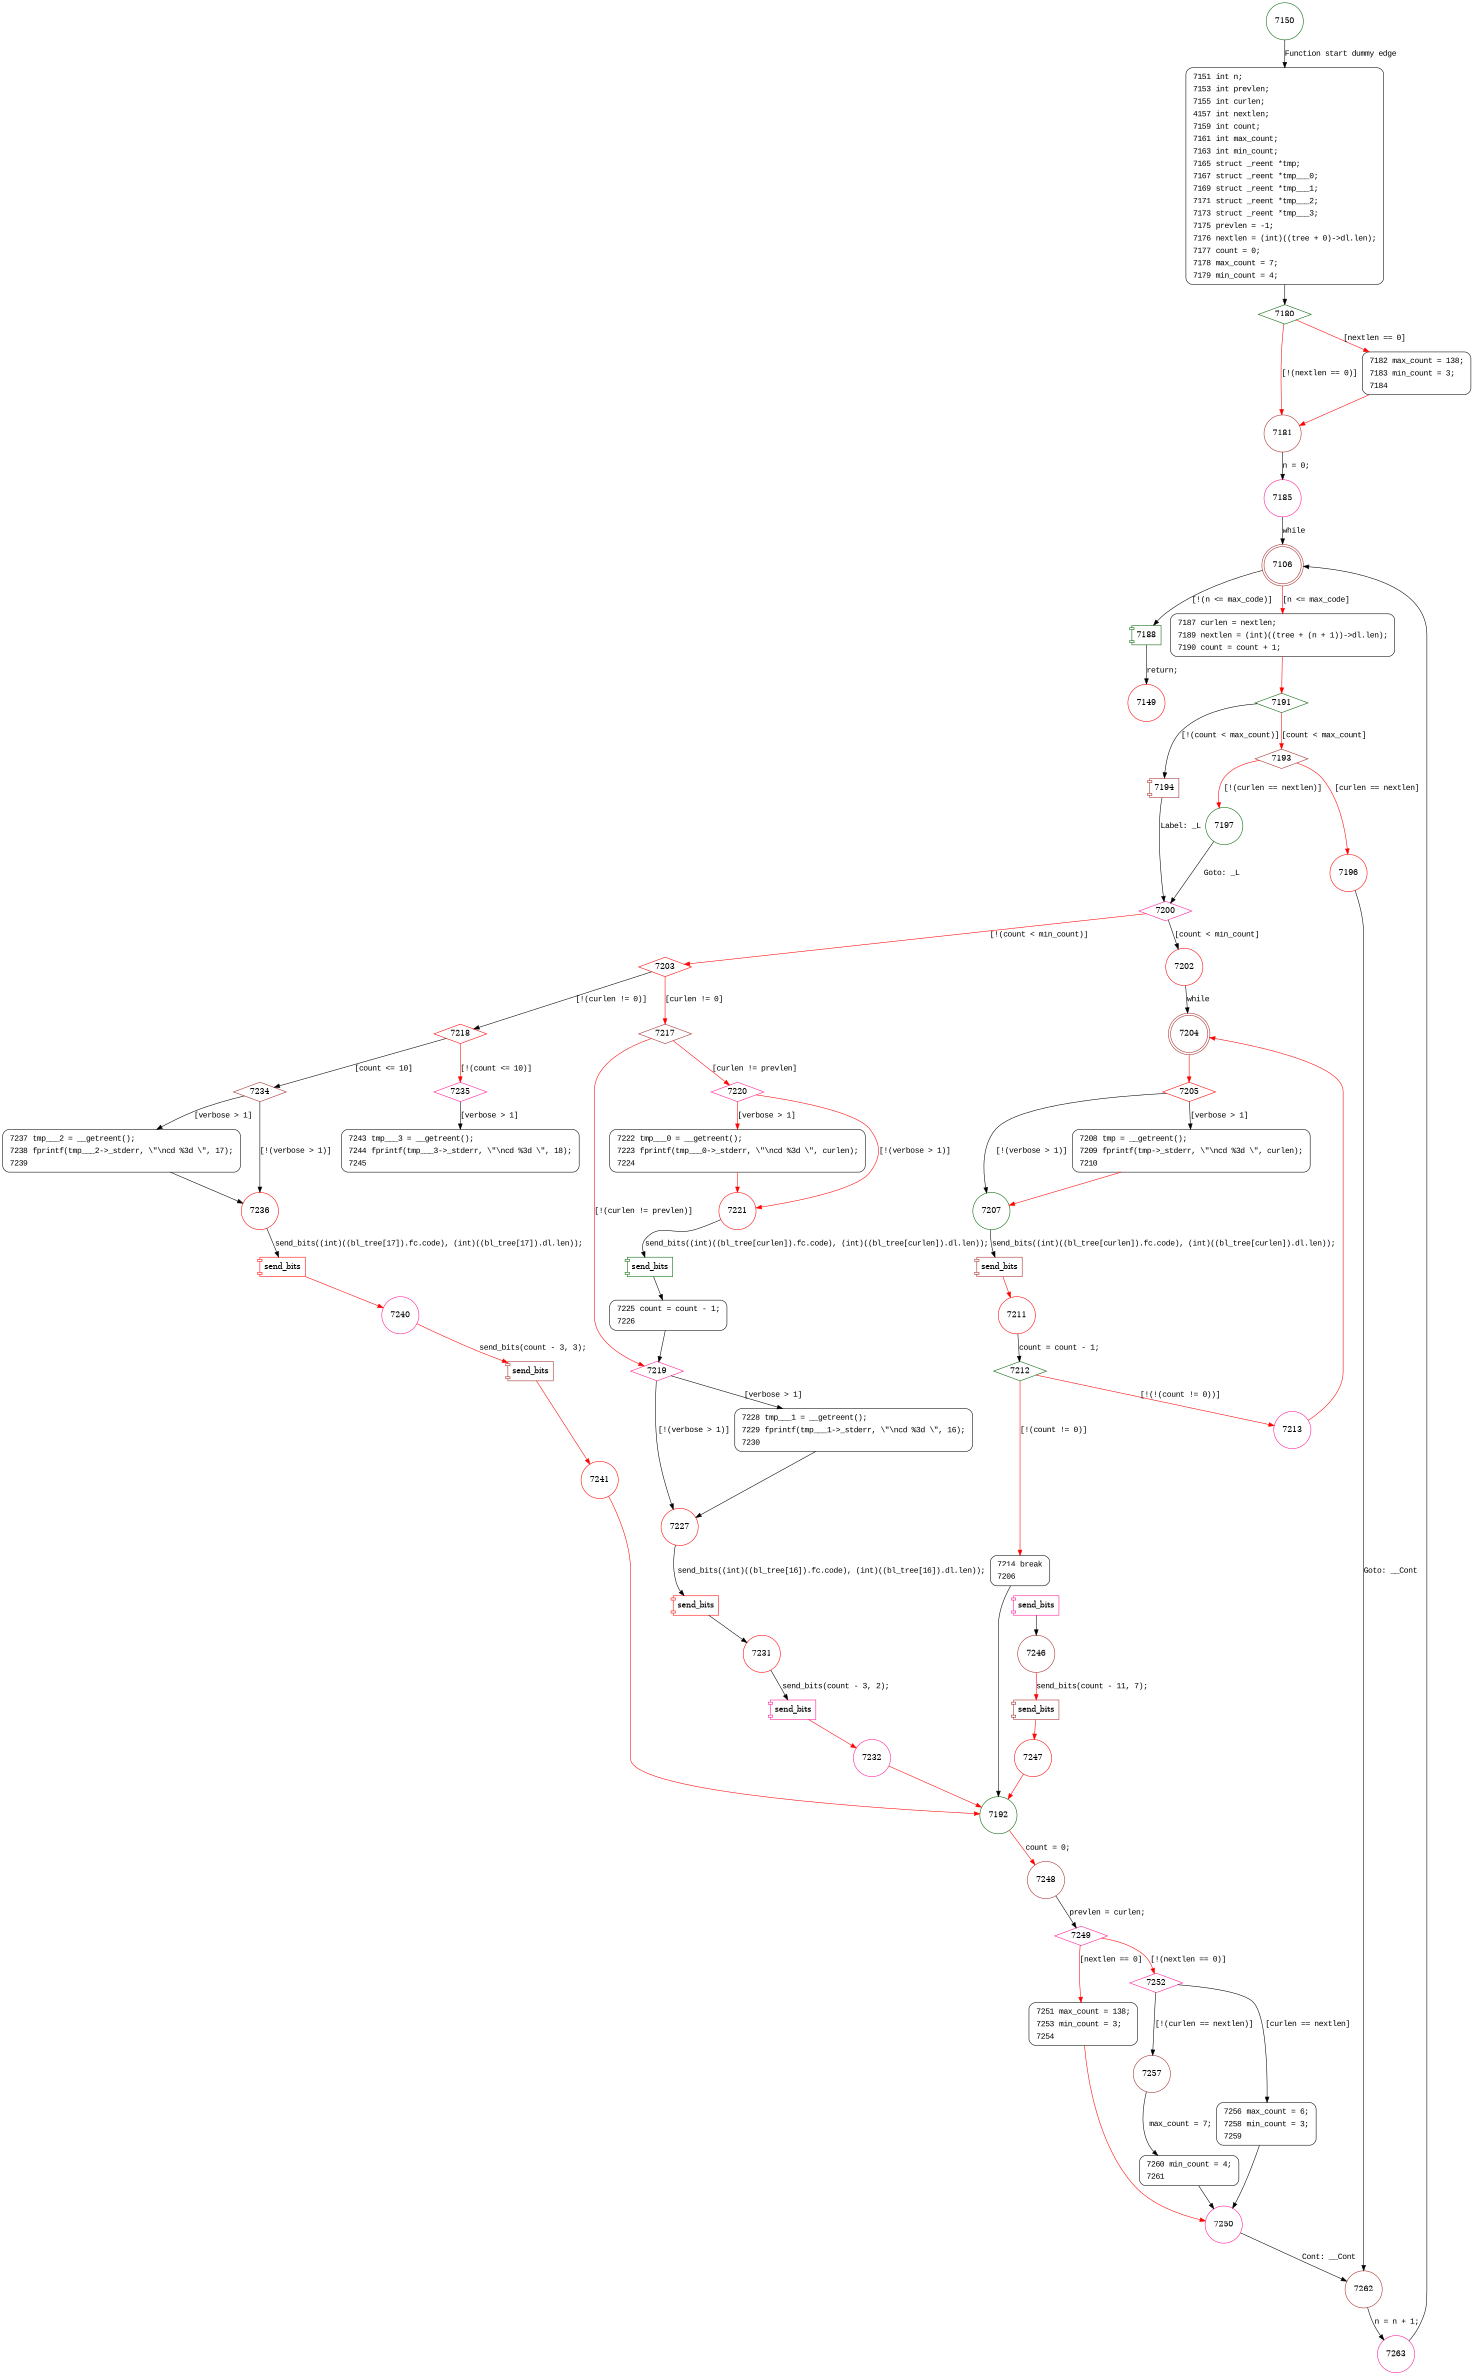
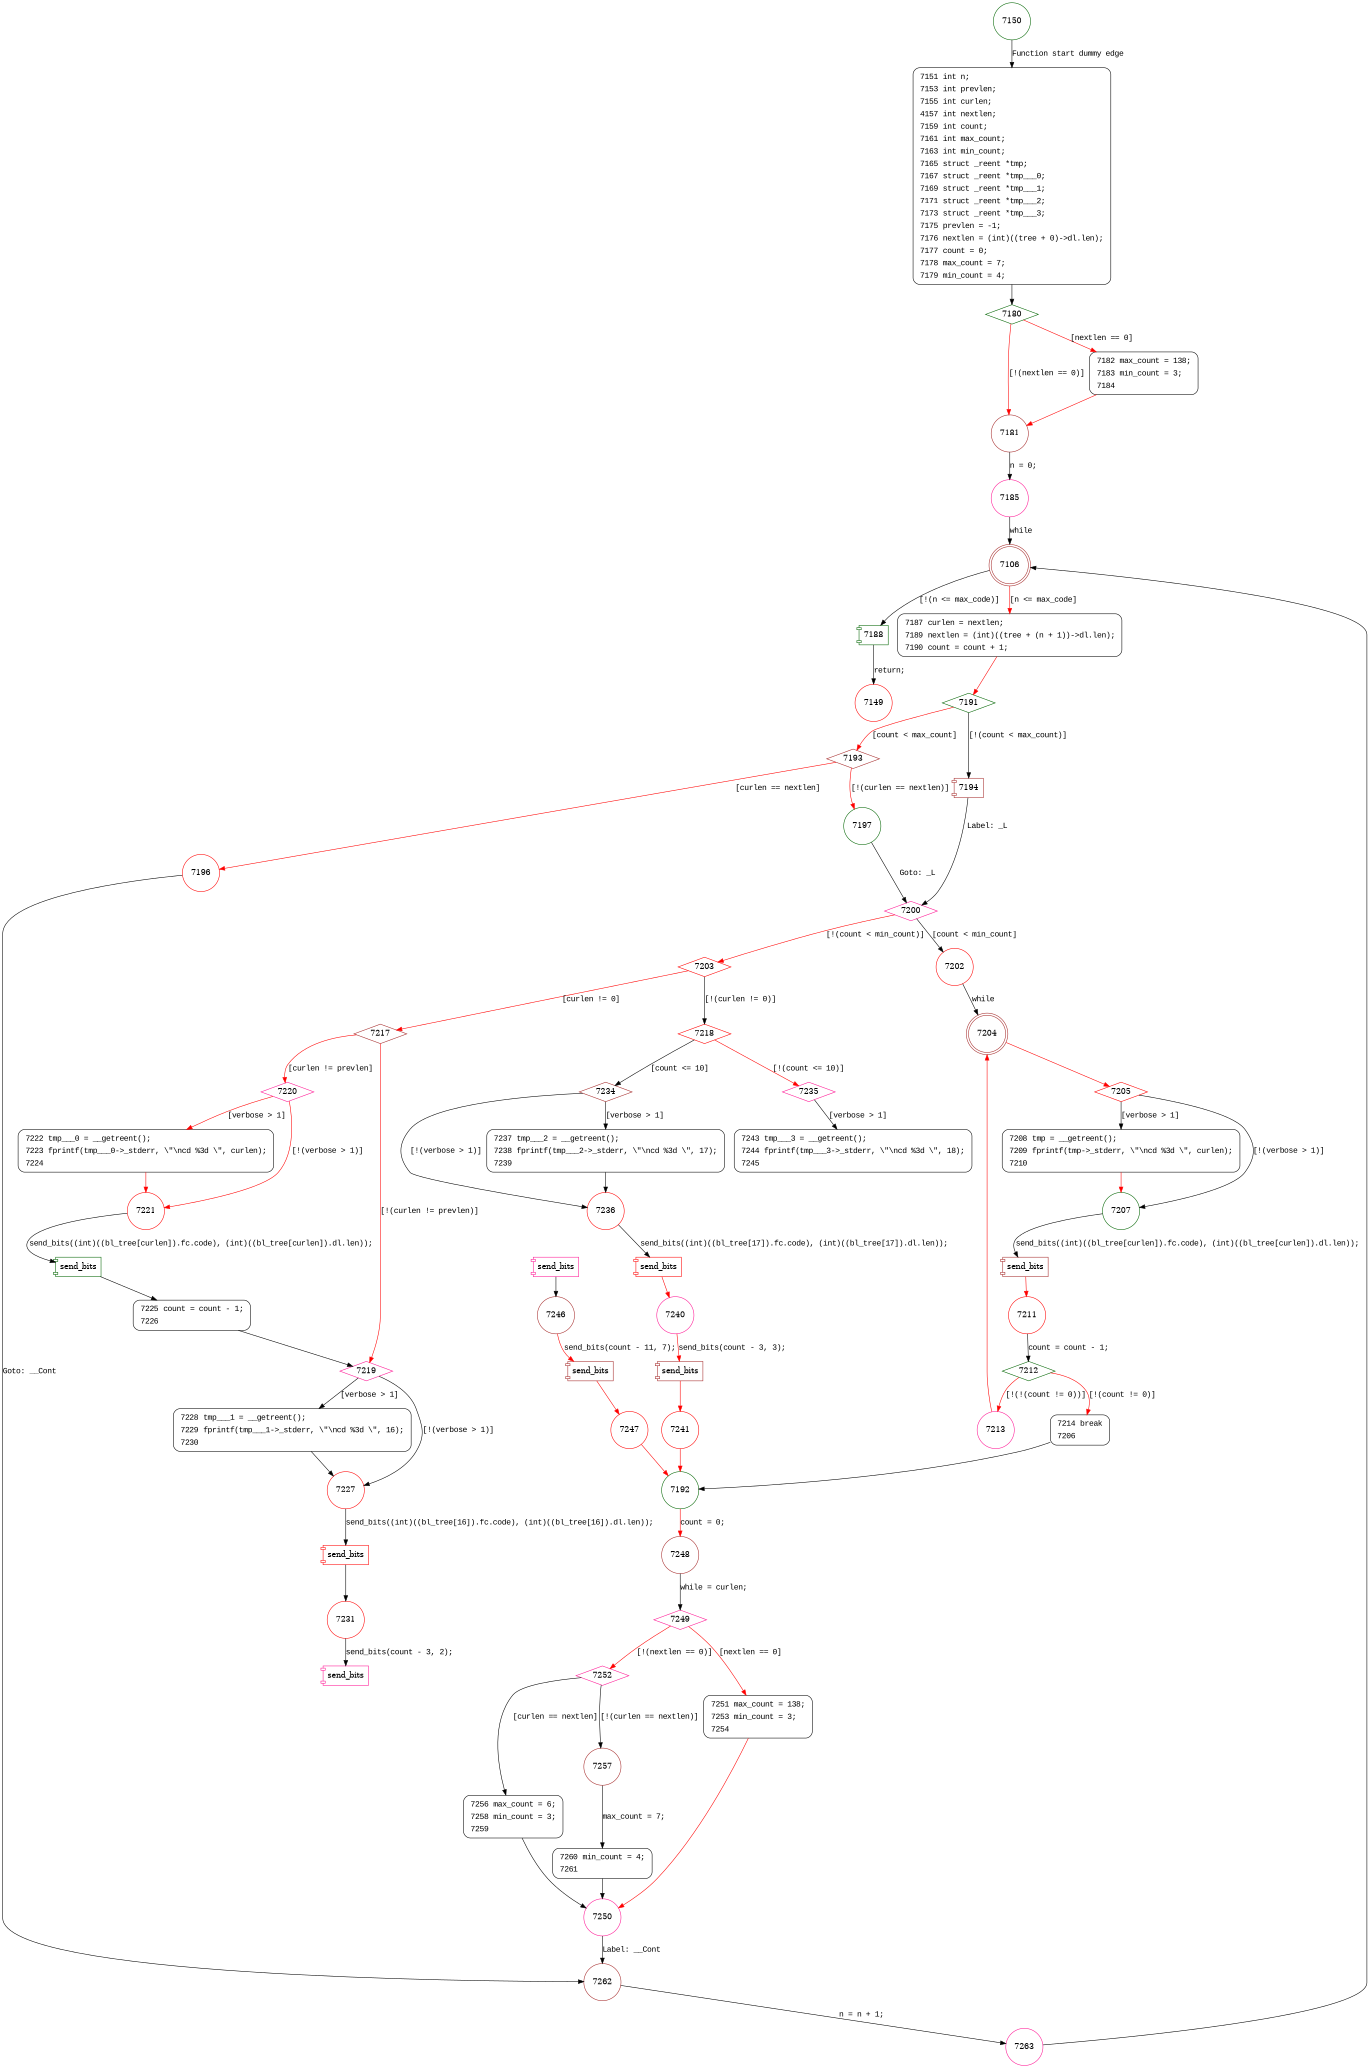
(872, 1758) -> none
(1107, 1912) -> (714, 1587)
(1329, 2257) -> (632, 1950)
